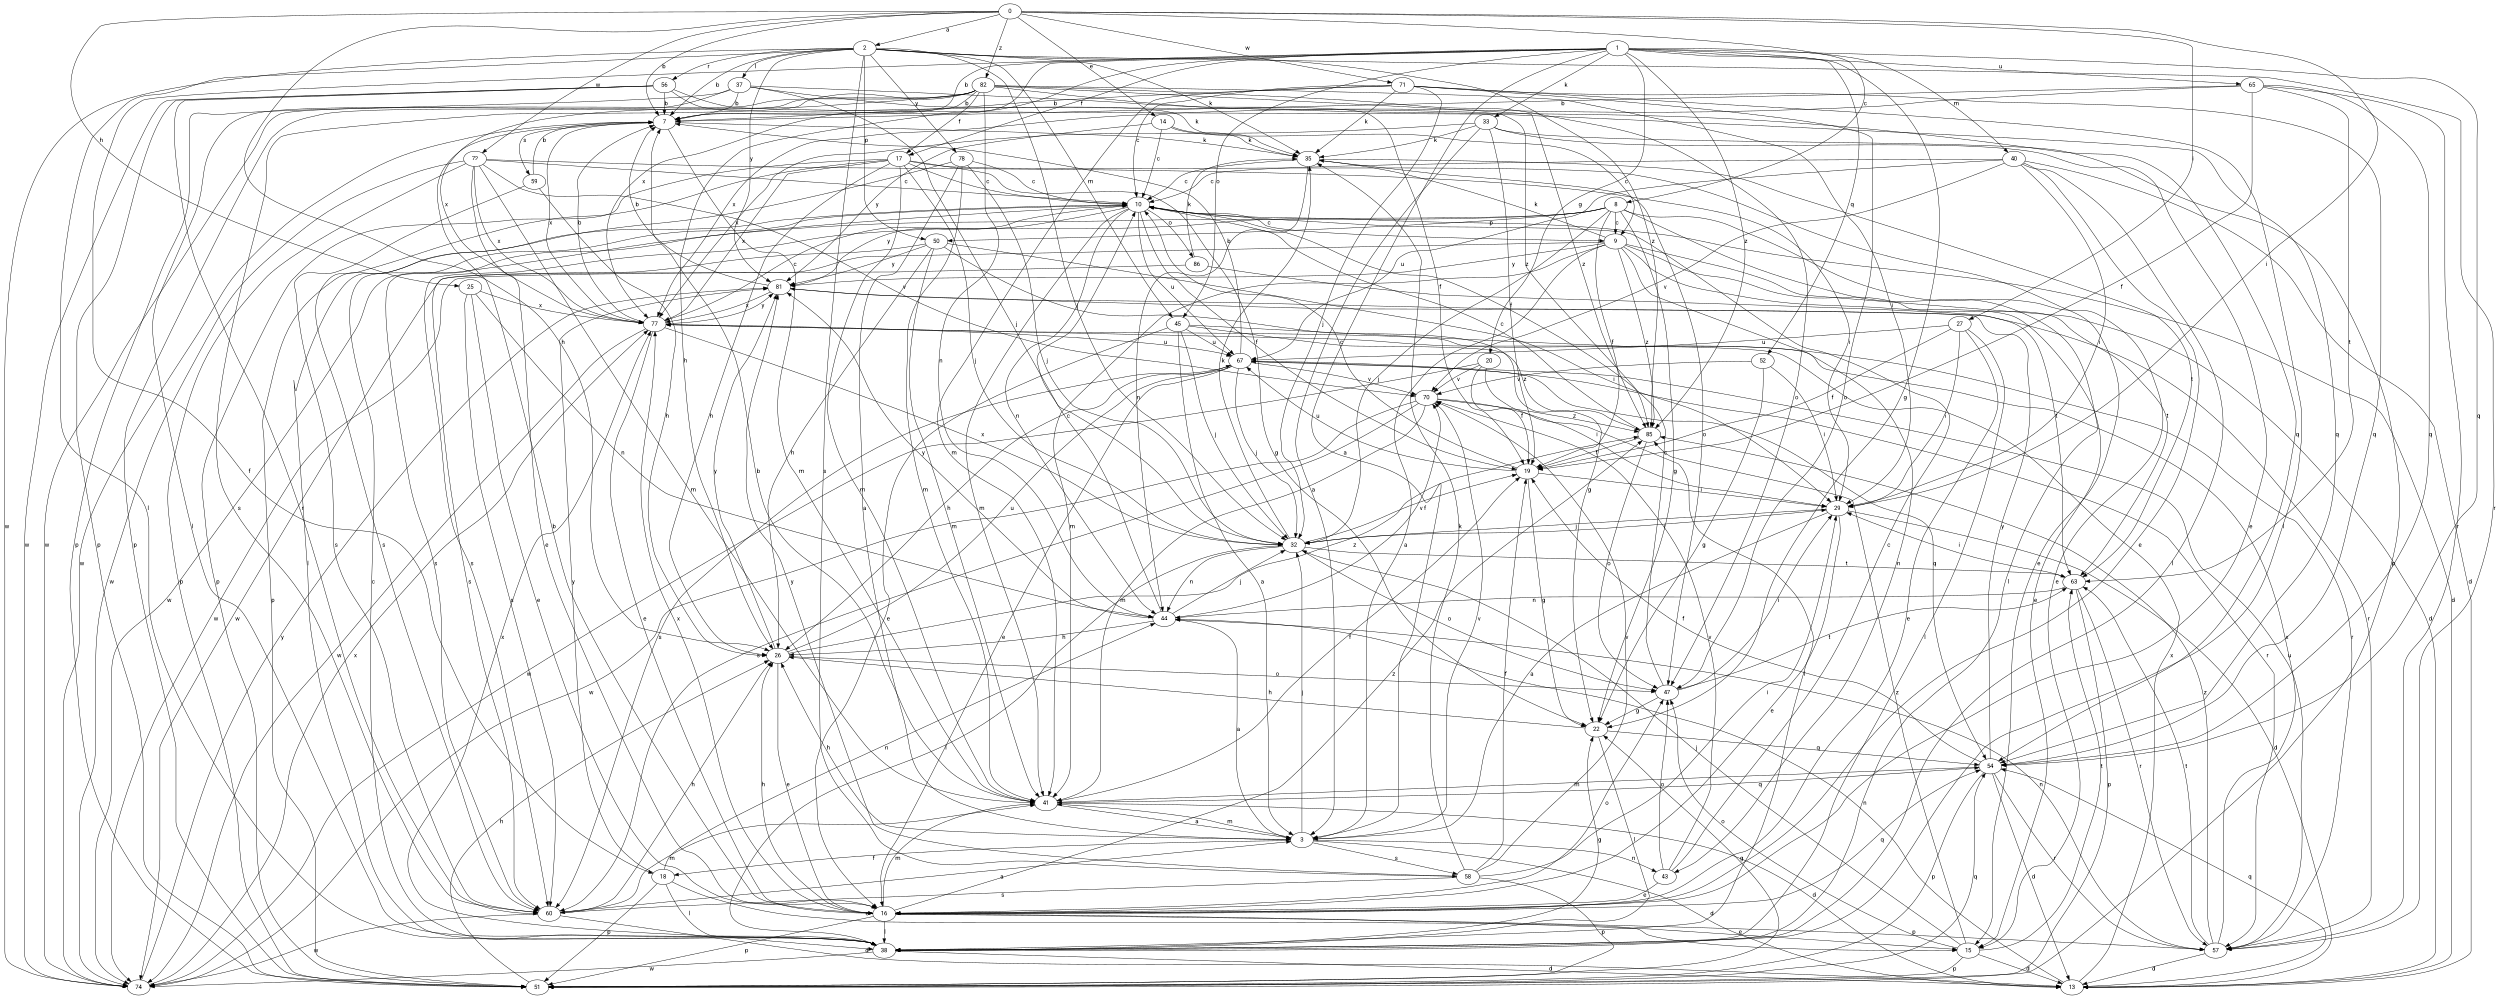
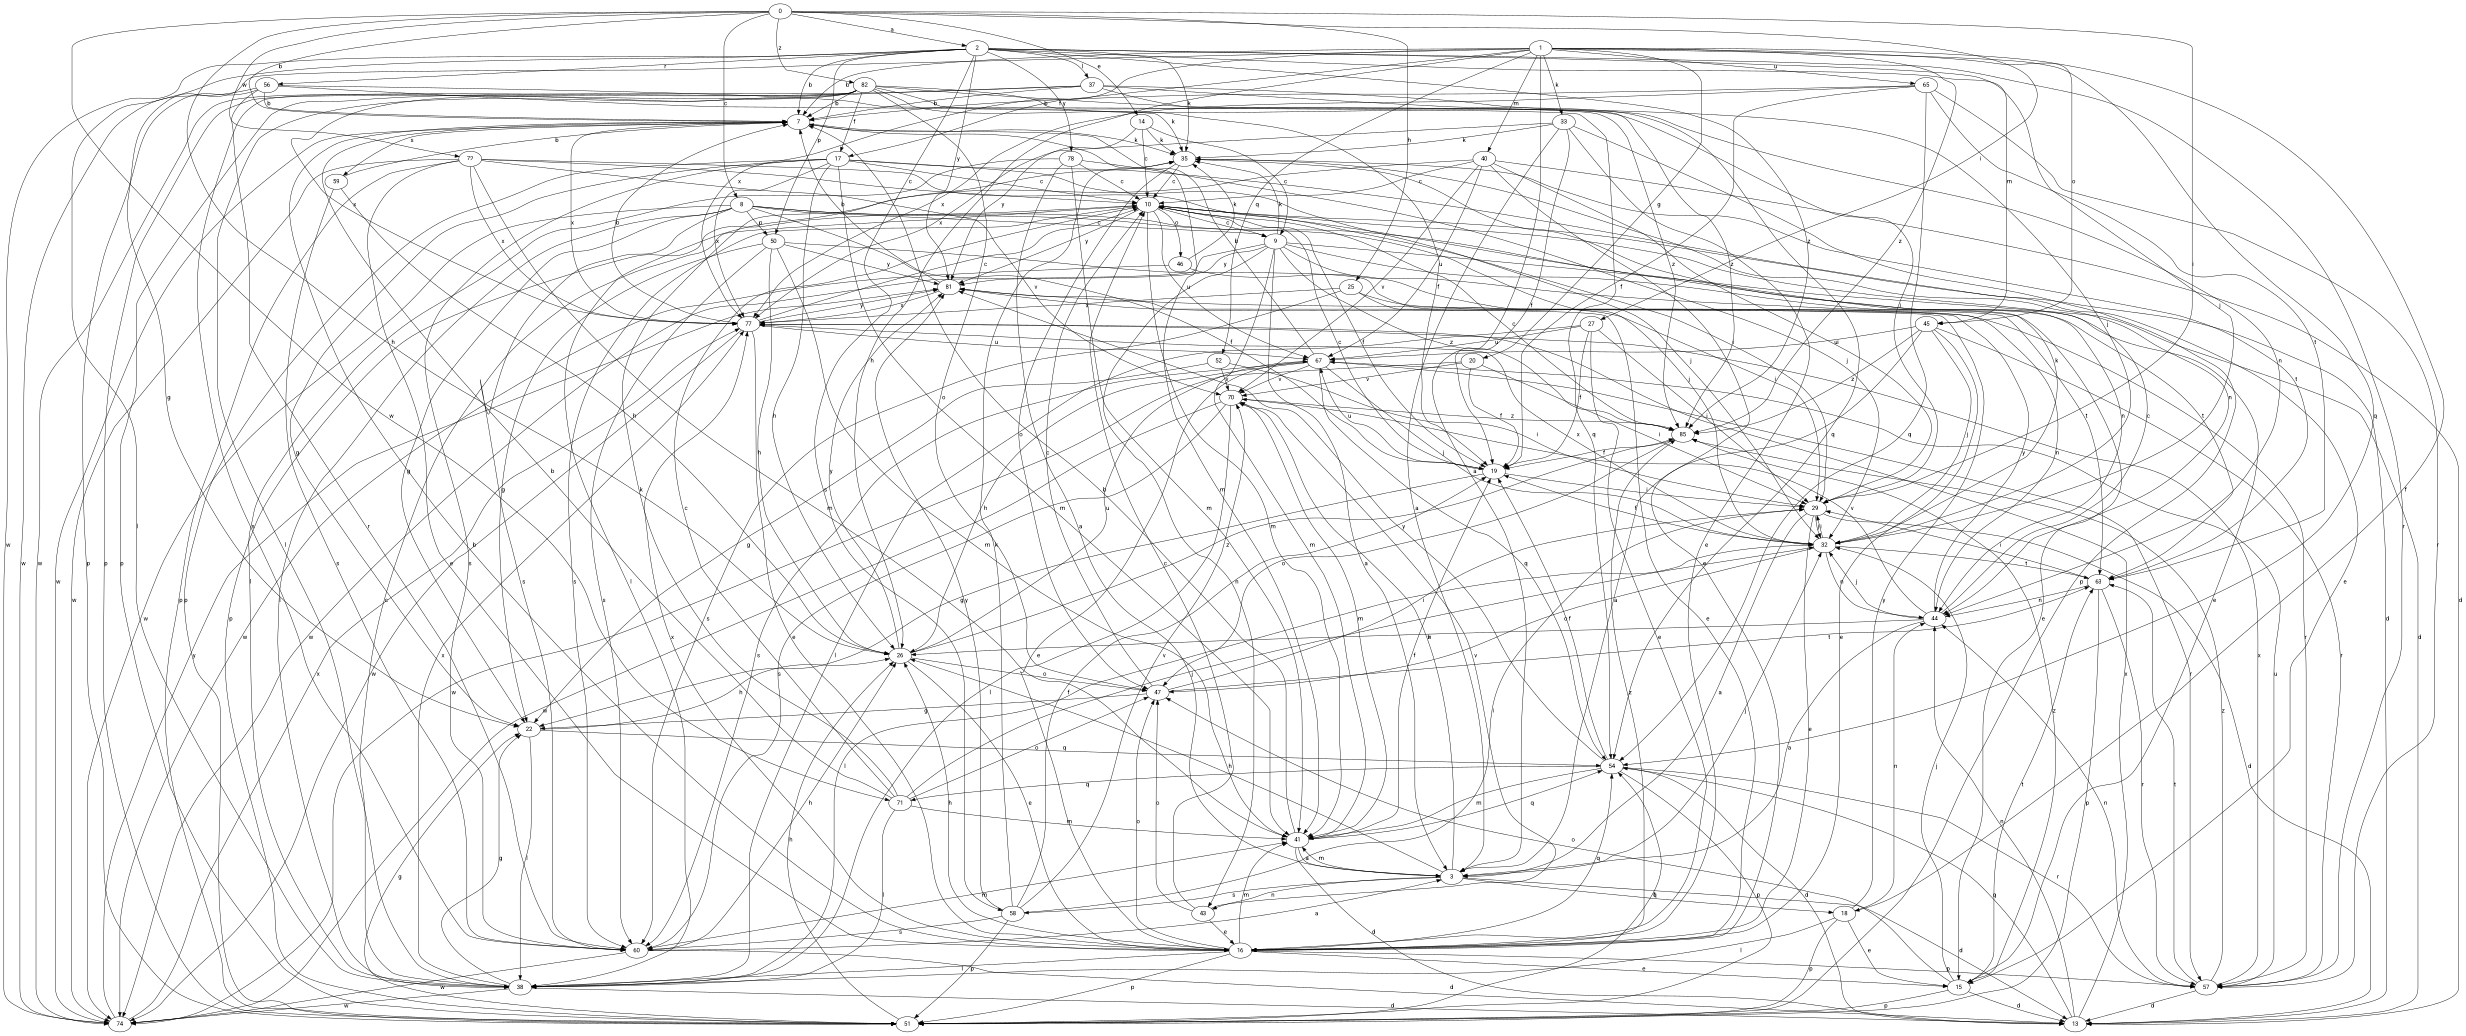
(2304, 129) -> (1257, 773)
(1197, 264) -> (1180, 264)
(973, 438) -> (1293, 346)
